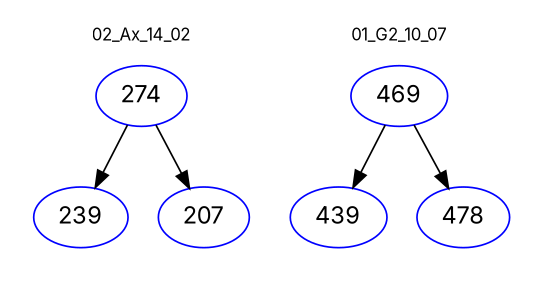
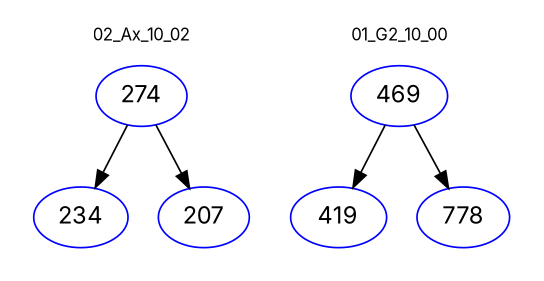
(142, 36) -> (142, 36)
(400, 36) -> (400, 36)
(81, 217) -> (81, 217)
(339, 217) -> (339, 217)
(463, 217) -> (463, 217)
